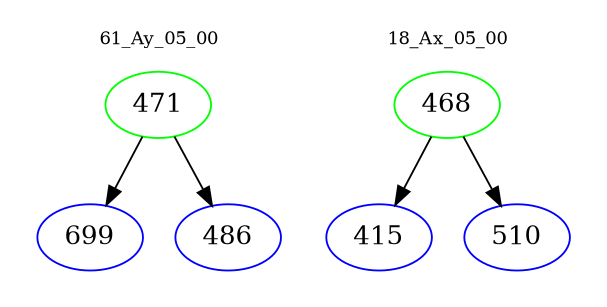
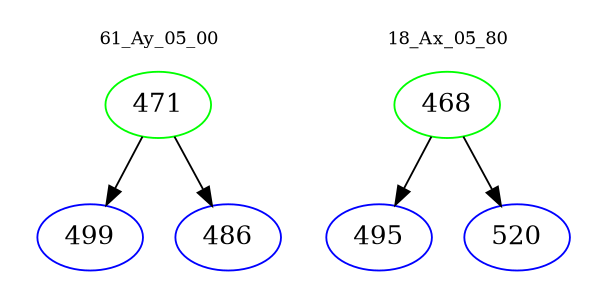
(448, 40) -> (448, 40)
(90, 237) -> (90, 237)
(379, 237) -> (379, 237)
(517, 237) -> (517, 237)
